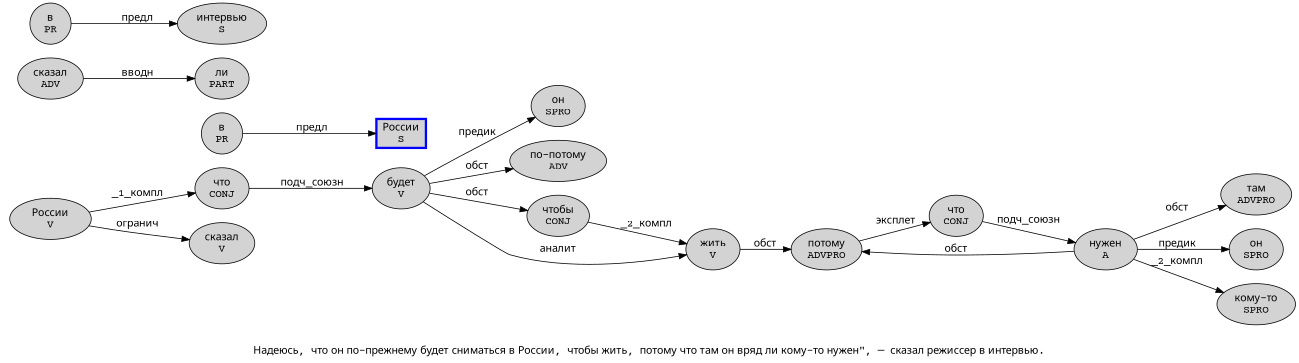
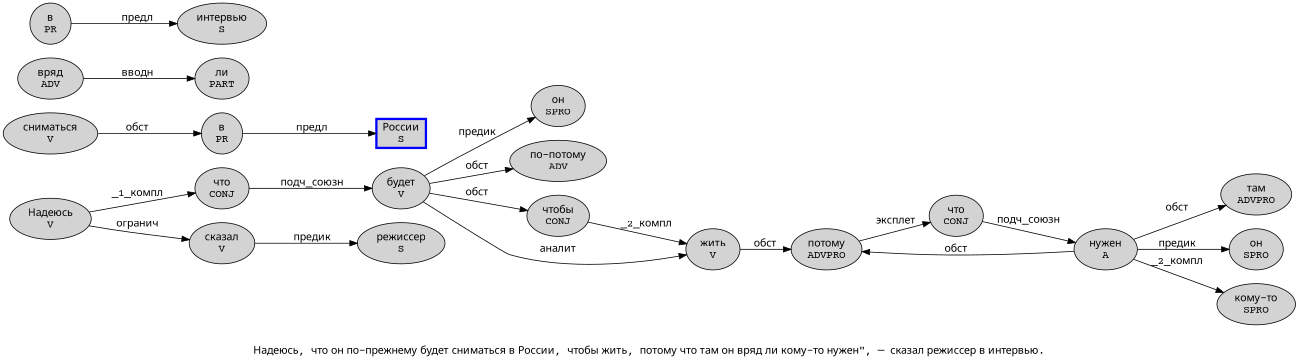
(51, 79) -> (51, 79)
none -> (51, 133)
(51, 219) -> (51, 219)
none -> (401, 243)
